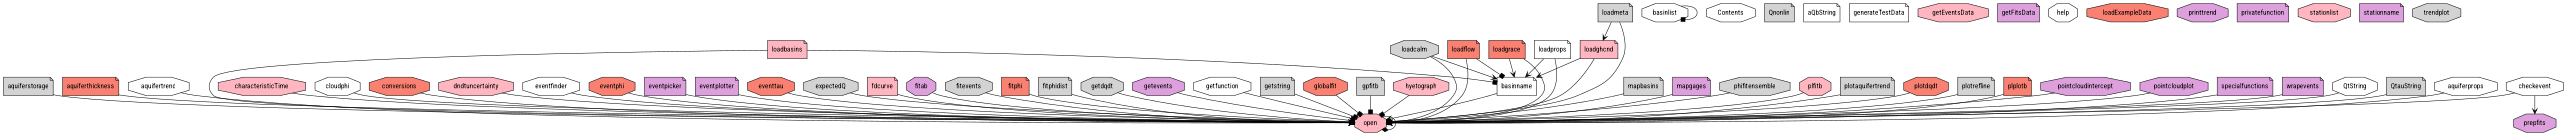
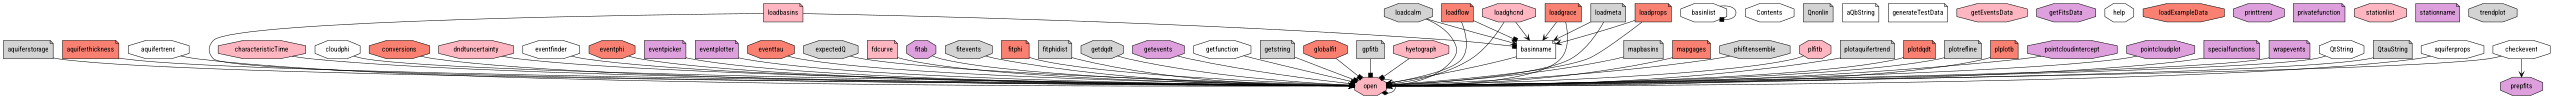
(2019, 13) -> (2066, 13)
(1608, 29) -> (1575, 30)
(1552, 50) -> (1653, 13)
(1599, 50) -> (1509, 13)
(1692, 86) -> (1692, 50)
(1926, 86) -> (1919, 50)
